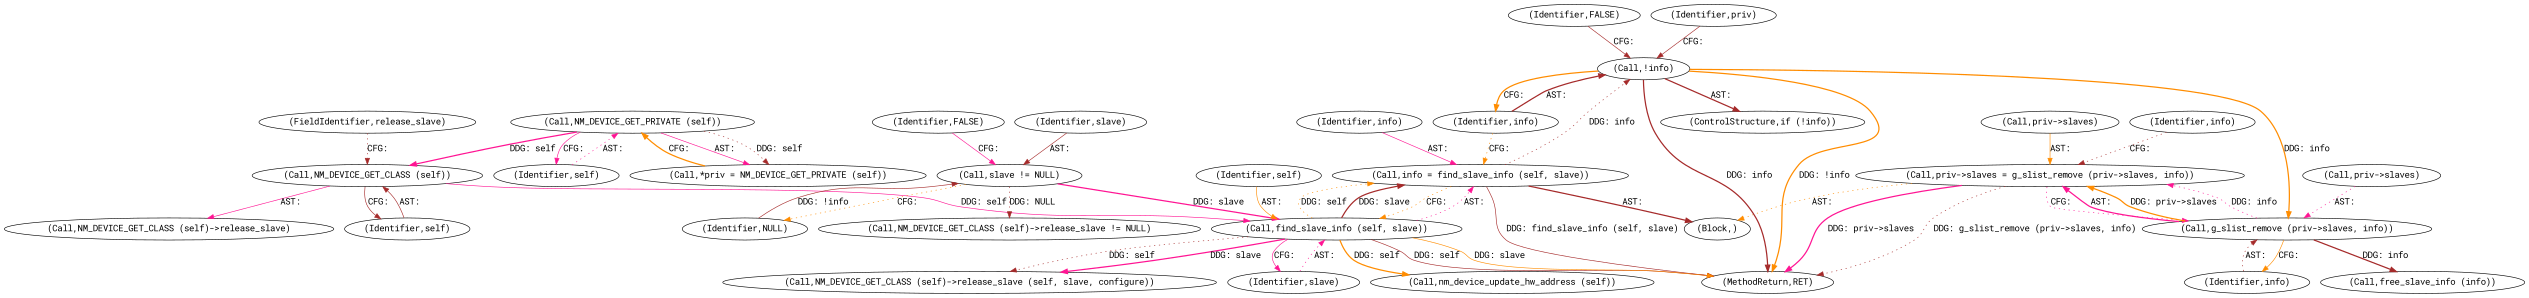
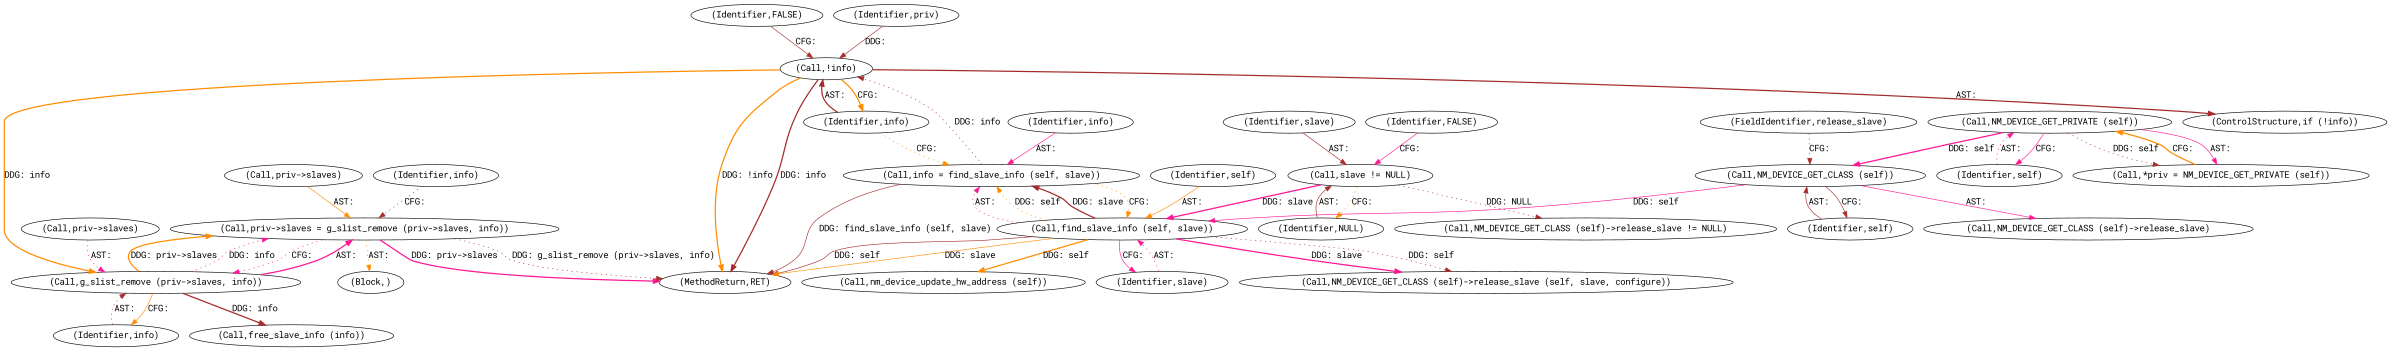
(1696, 42) -> (878, 42)
(823, 202) -> (1332, 202)
(1607, 203) -> none
